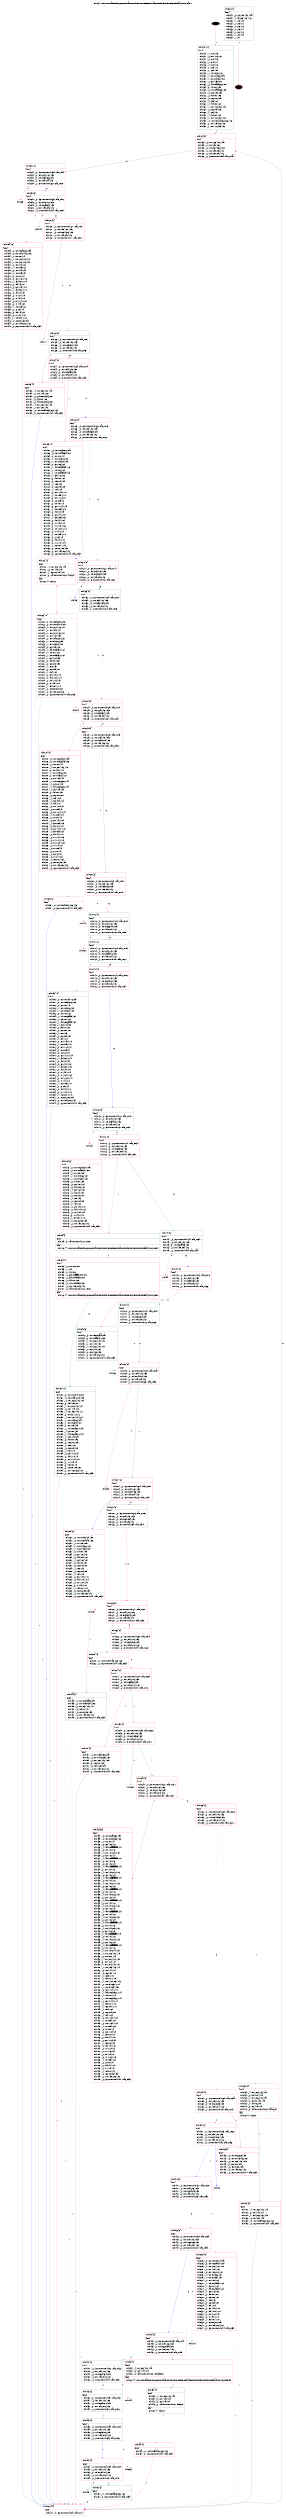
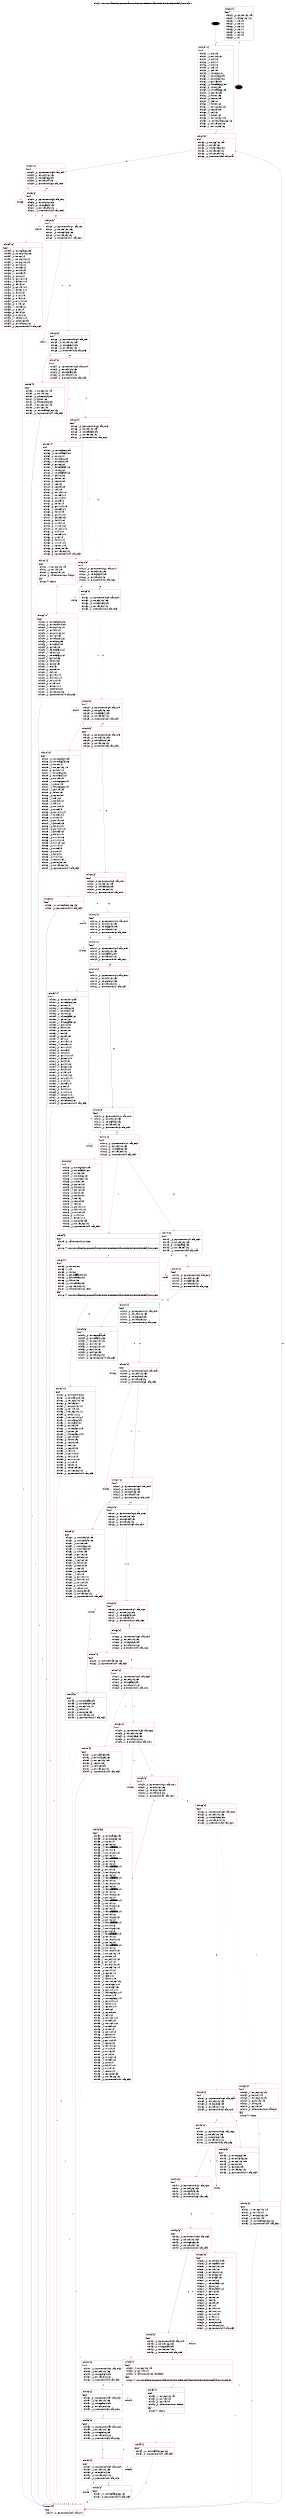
(91, 1136) -> (95, 1144)
